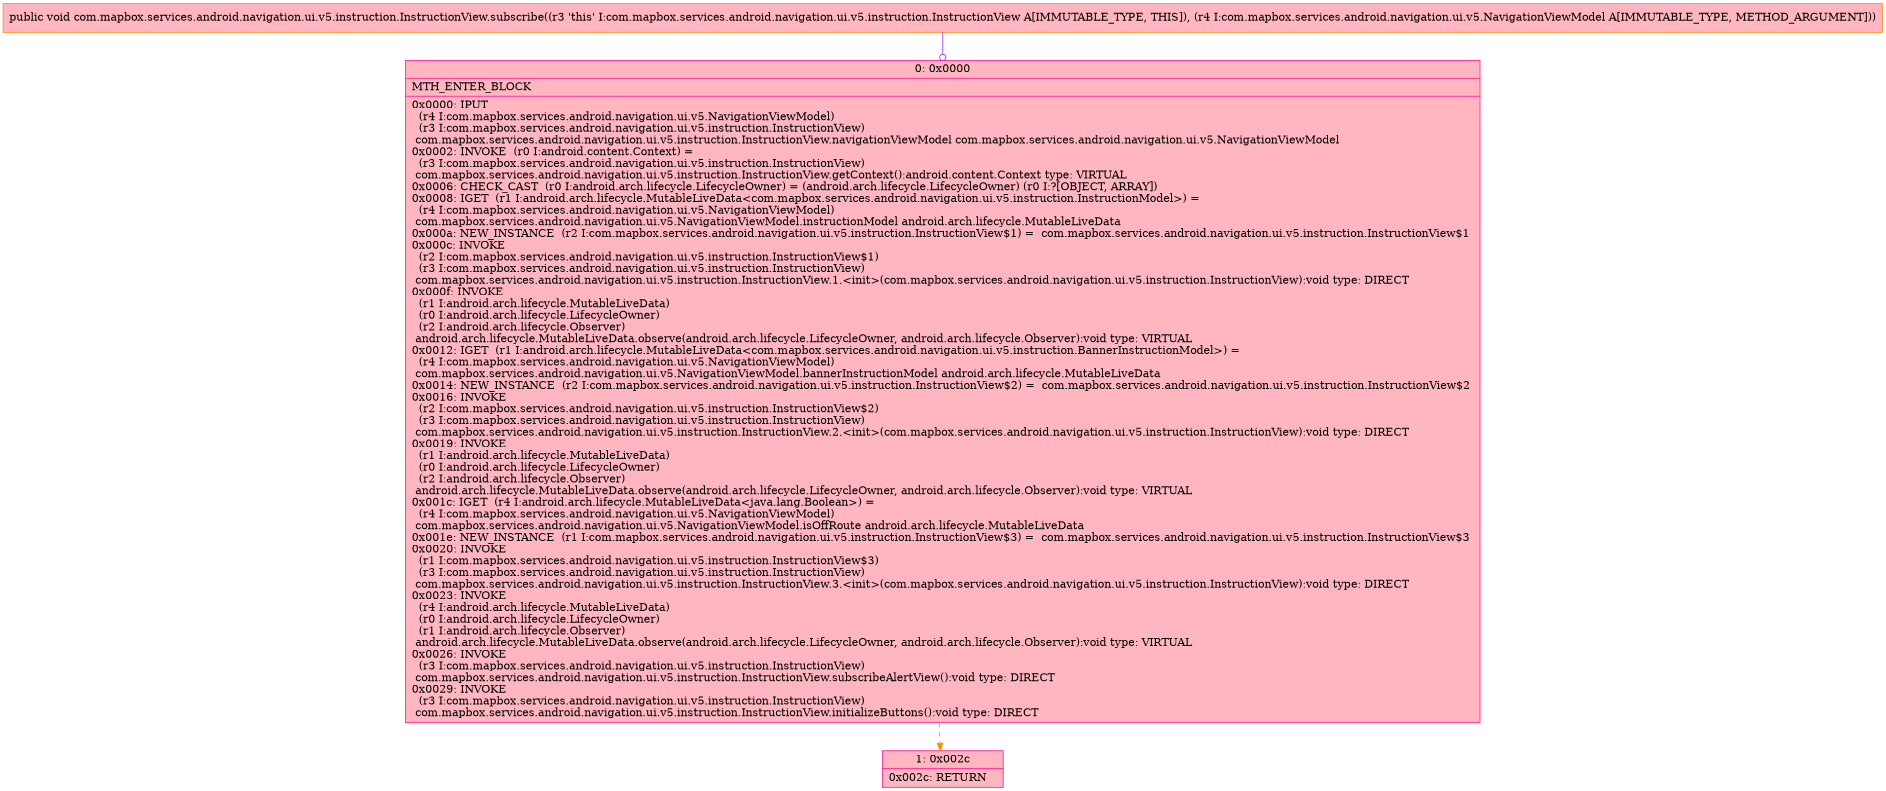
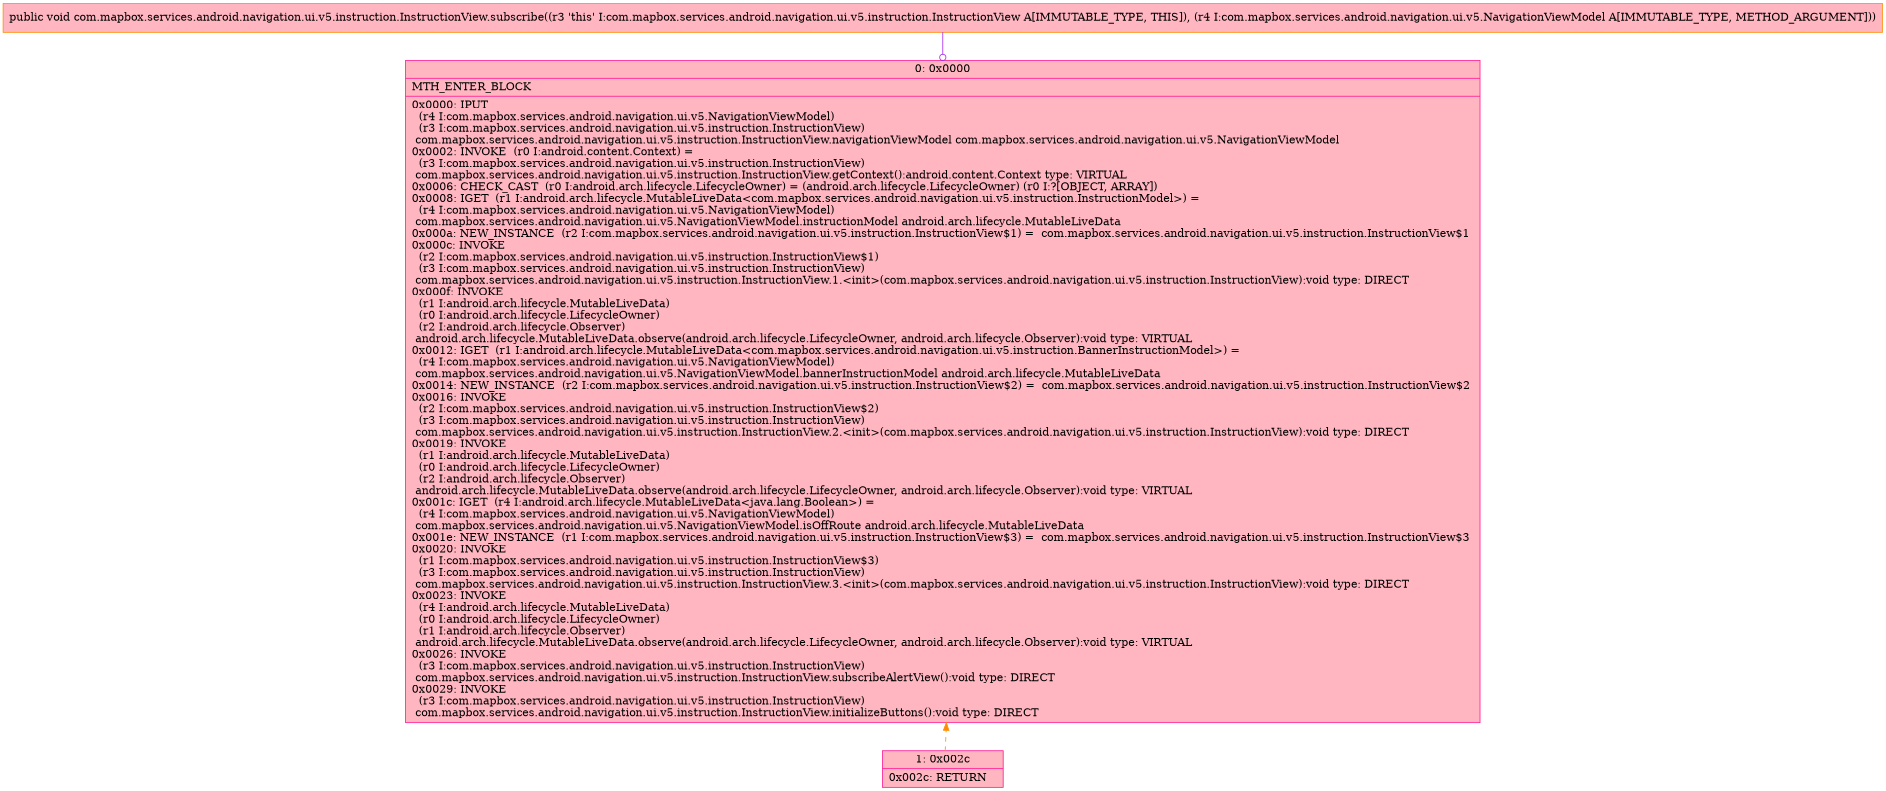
(940, 733) -> (946, 741)
